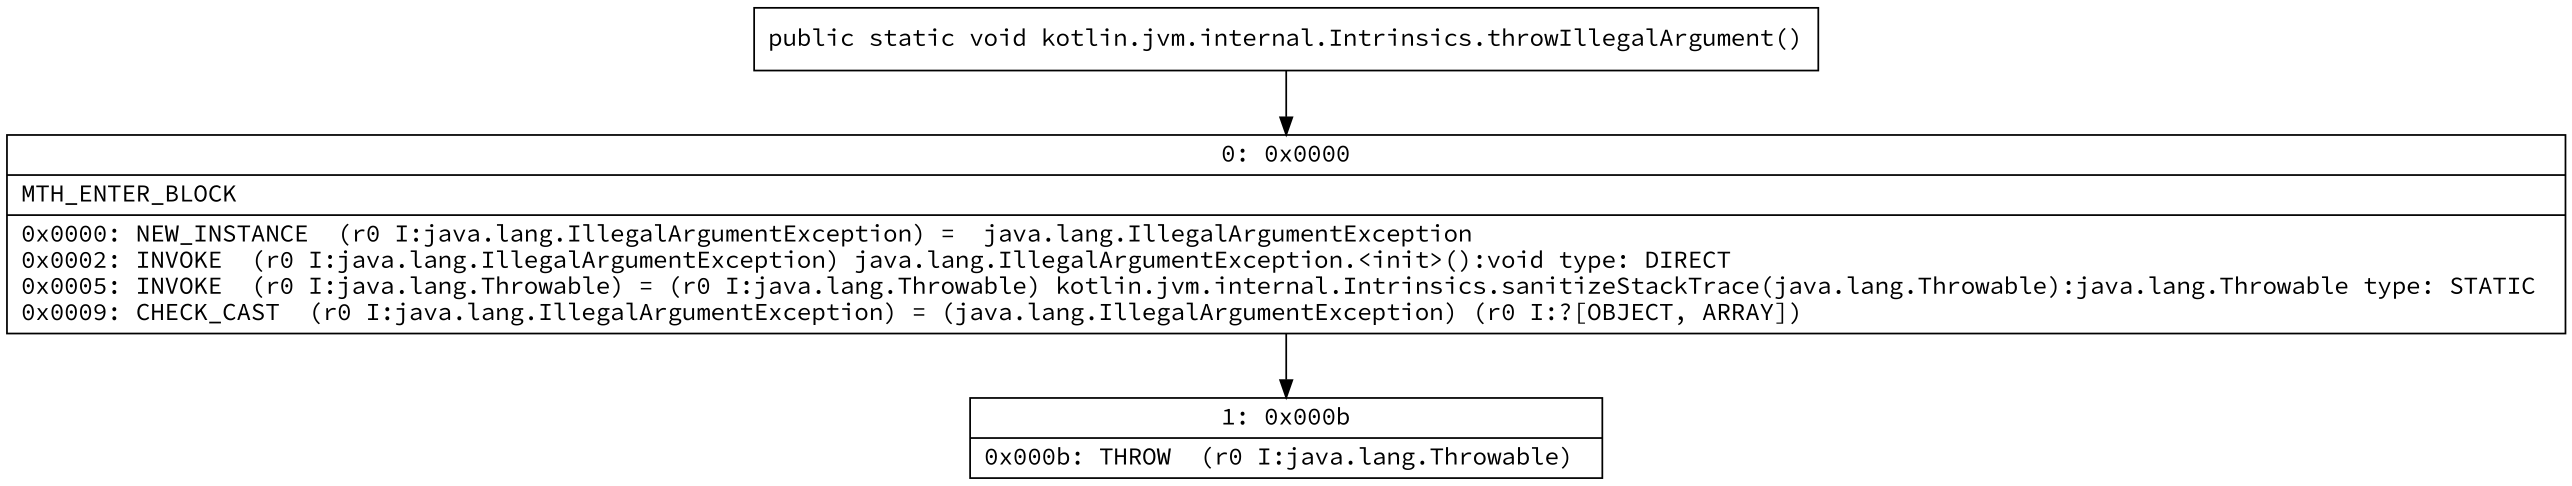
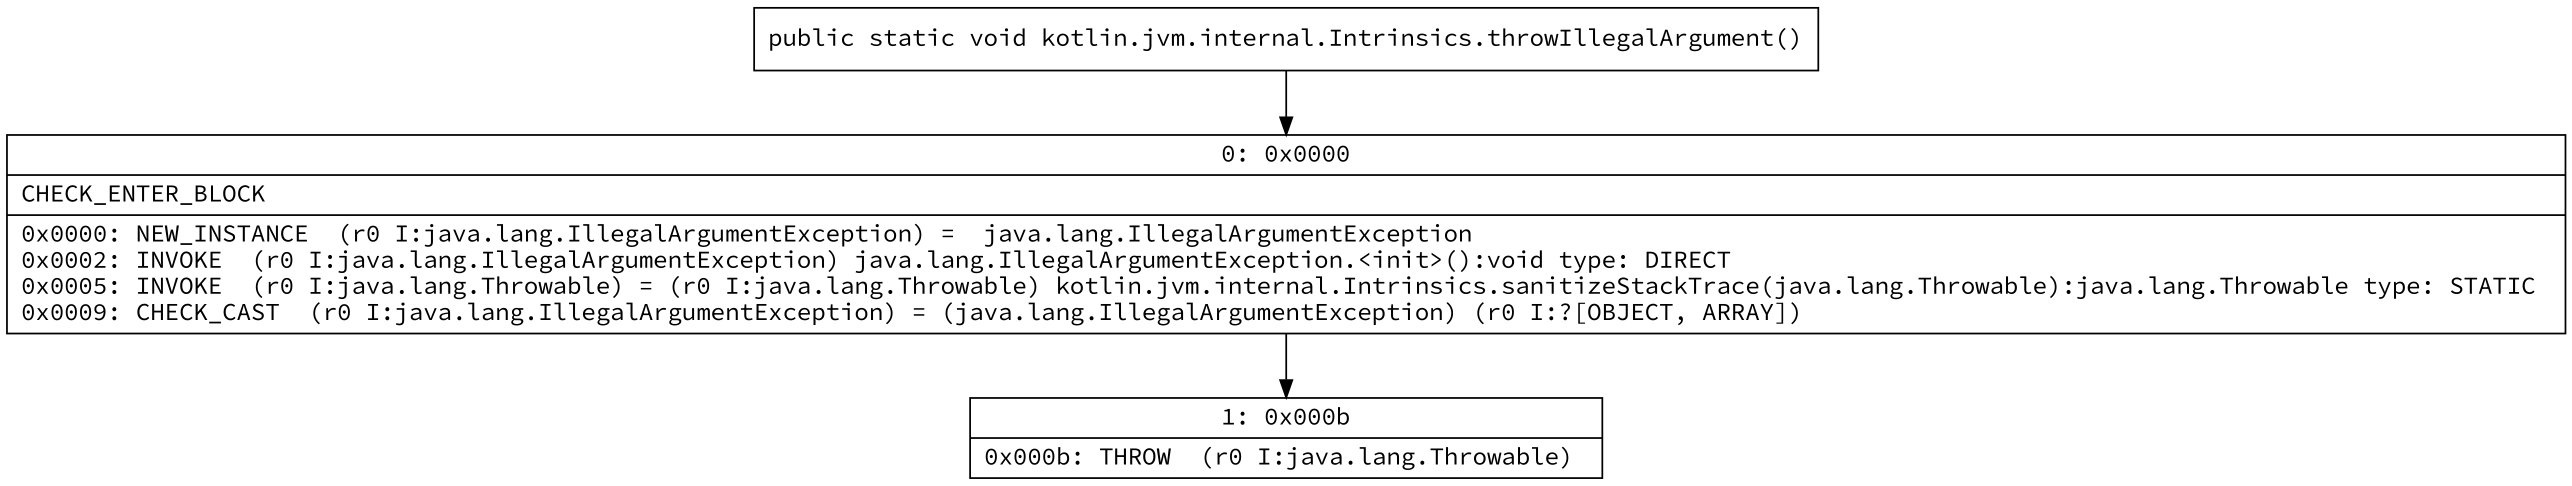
(129, 194) -> (144, 194)
